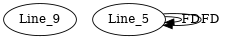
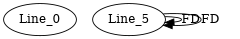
(40, 20) -> (40, 20)
